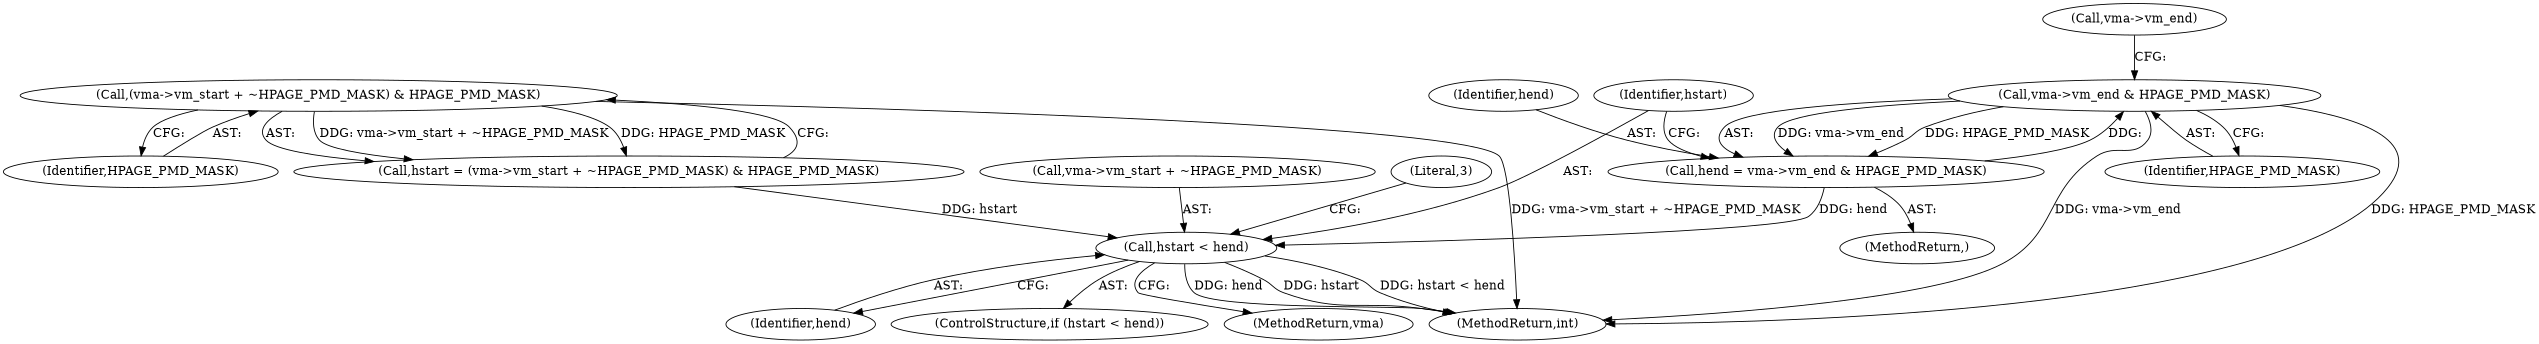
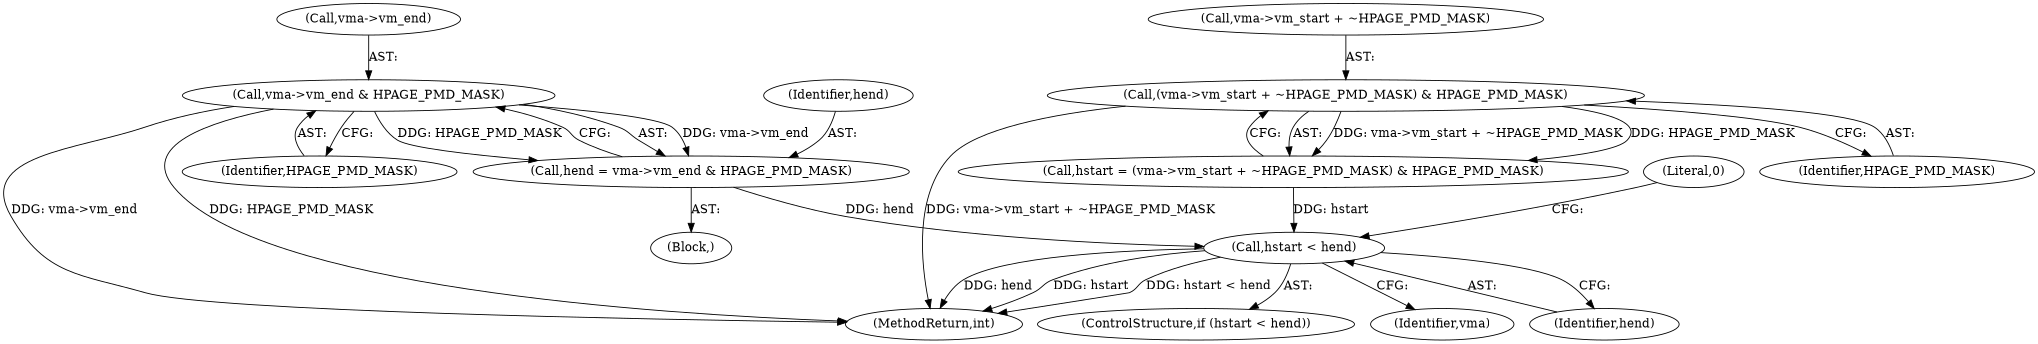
(2152, 57) -> (385, 57)
(1674, 96) -> none
(2127, 134) -> (597, 134)
(1441, 172) -> (1694, 172)
(1181, 205) -> (1346, 53)
(1917, 248) -> (691, 248)
(1319, 324) -> (1442, 324)
